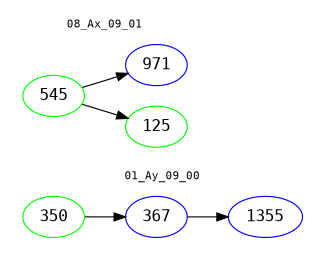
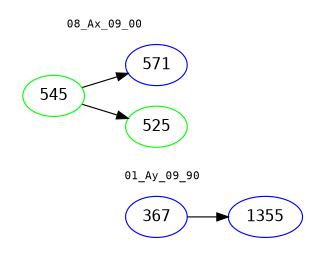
(105, 25) -> (105, 25)
(156, 65) -> (156, 65)
(156, 127) -> (156, 127)
(163, 176) -> (163, 176)
(54, 217) -> none
